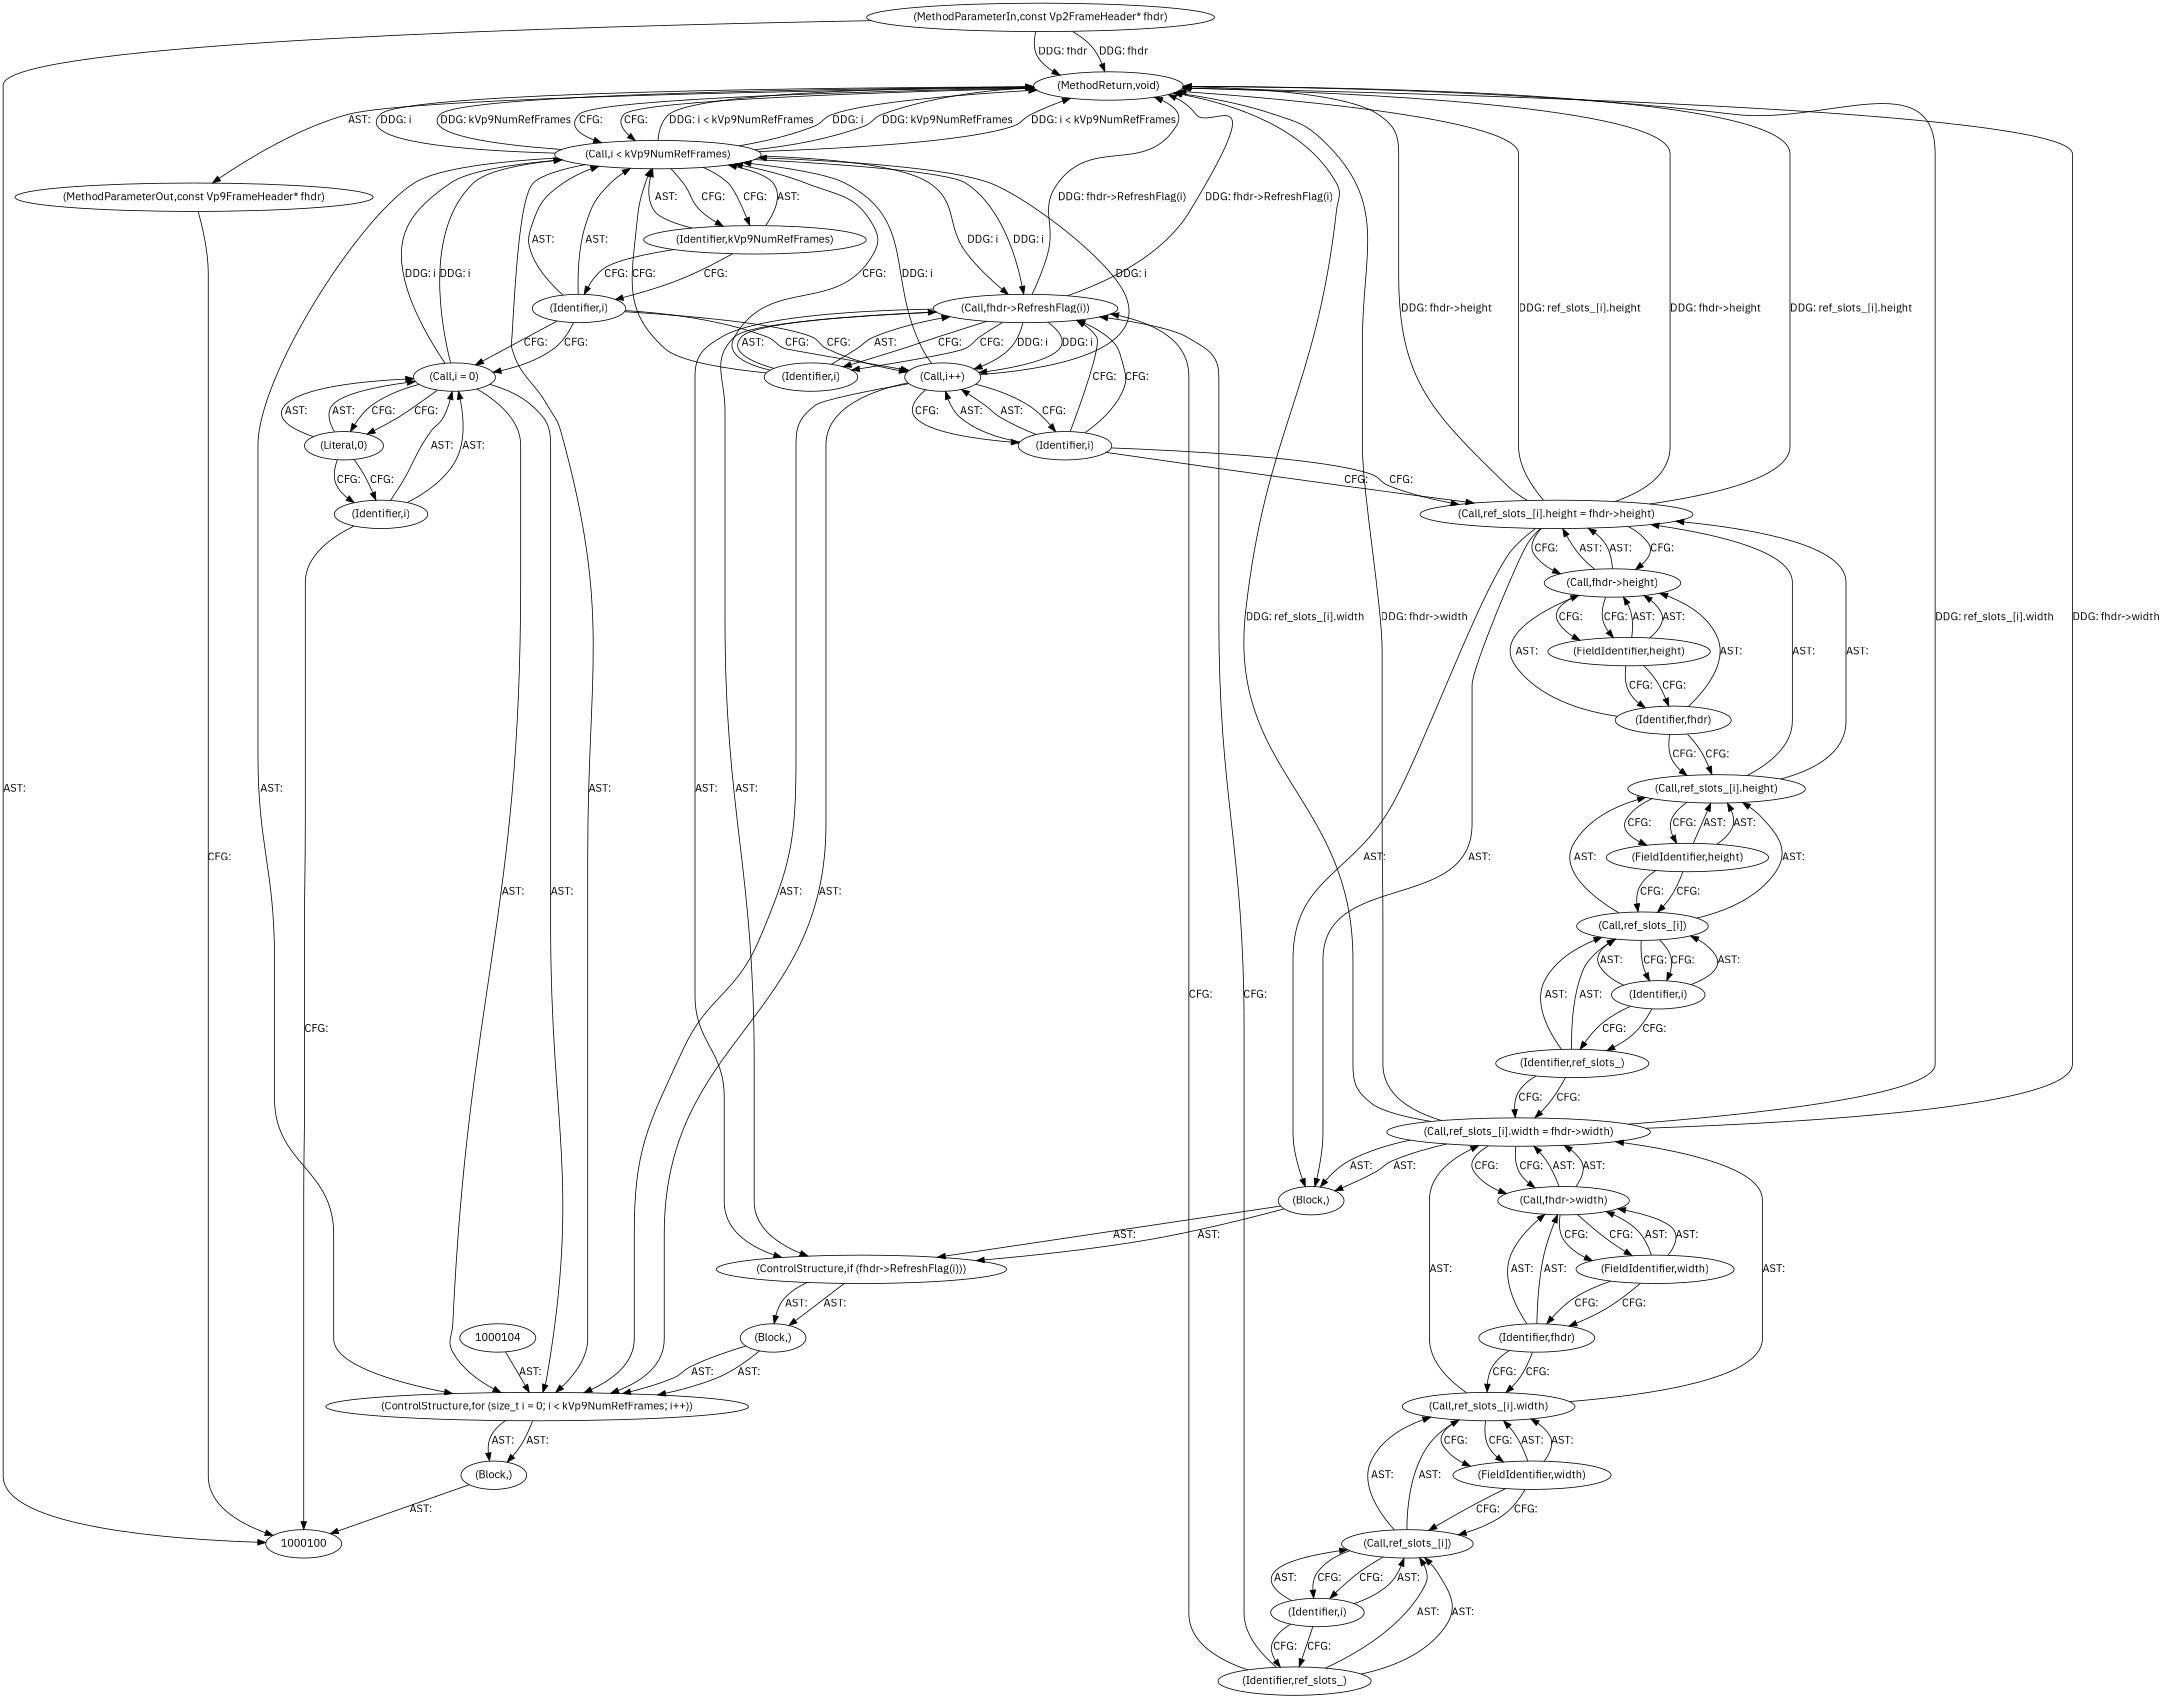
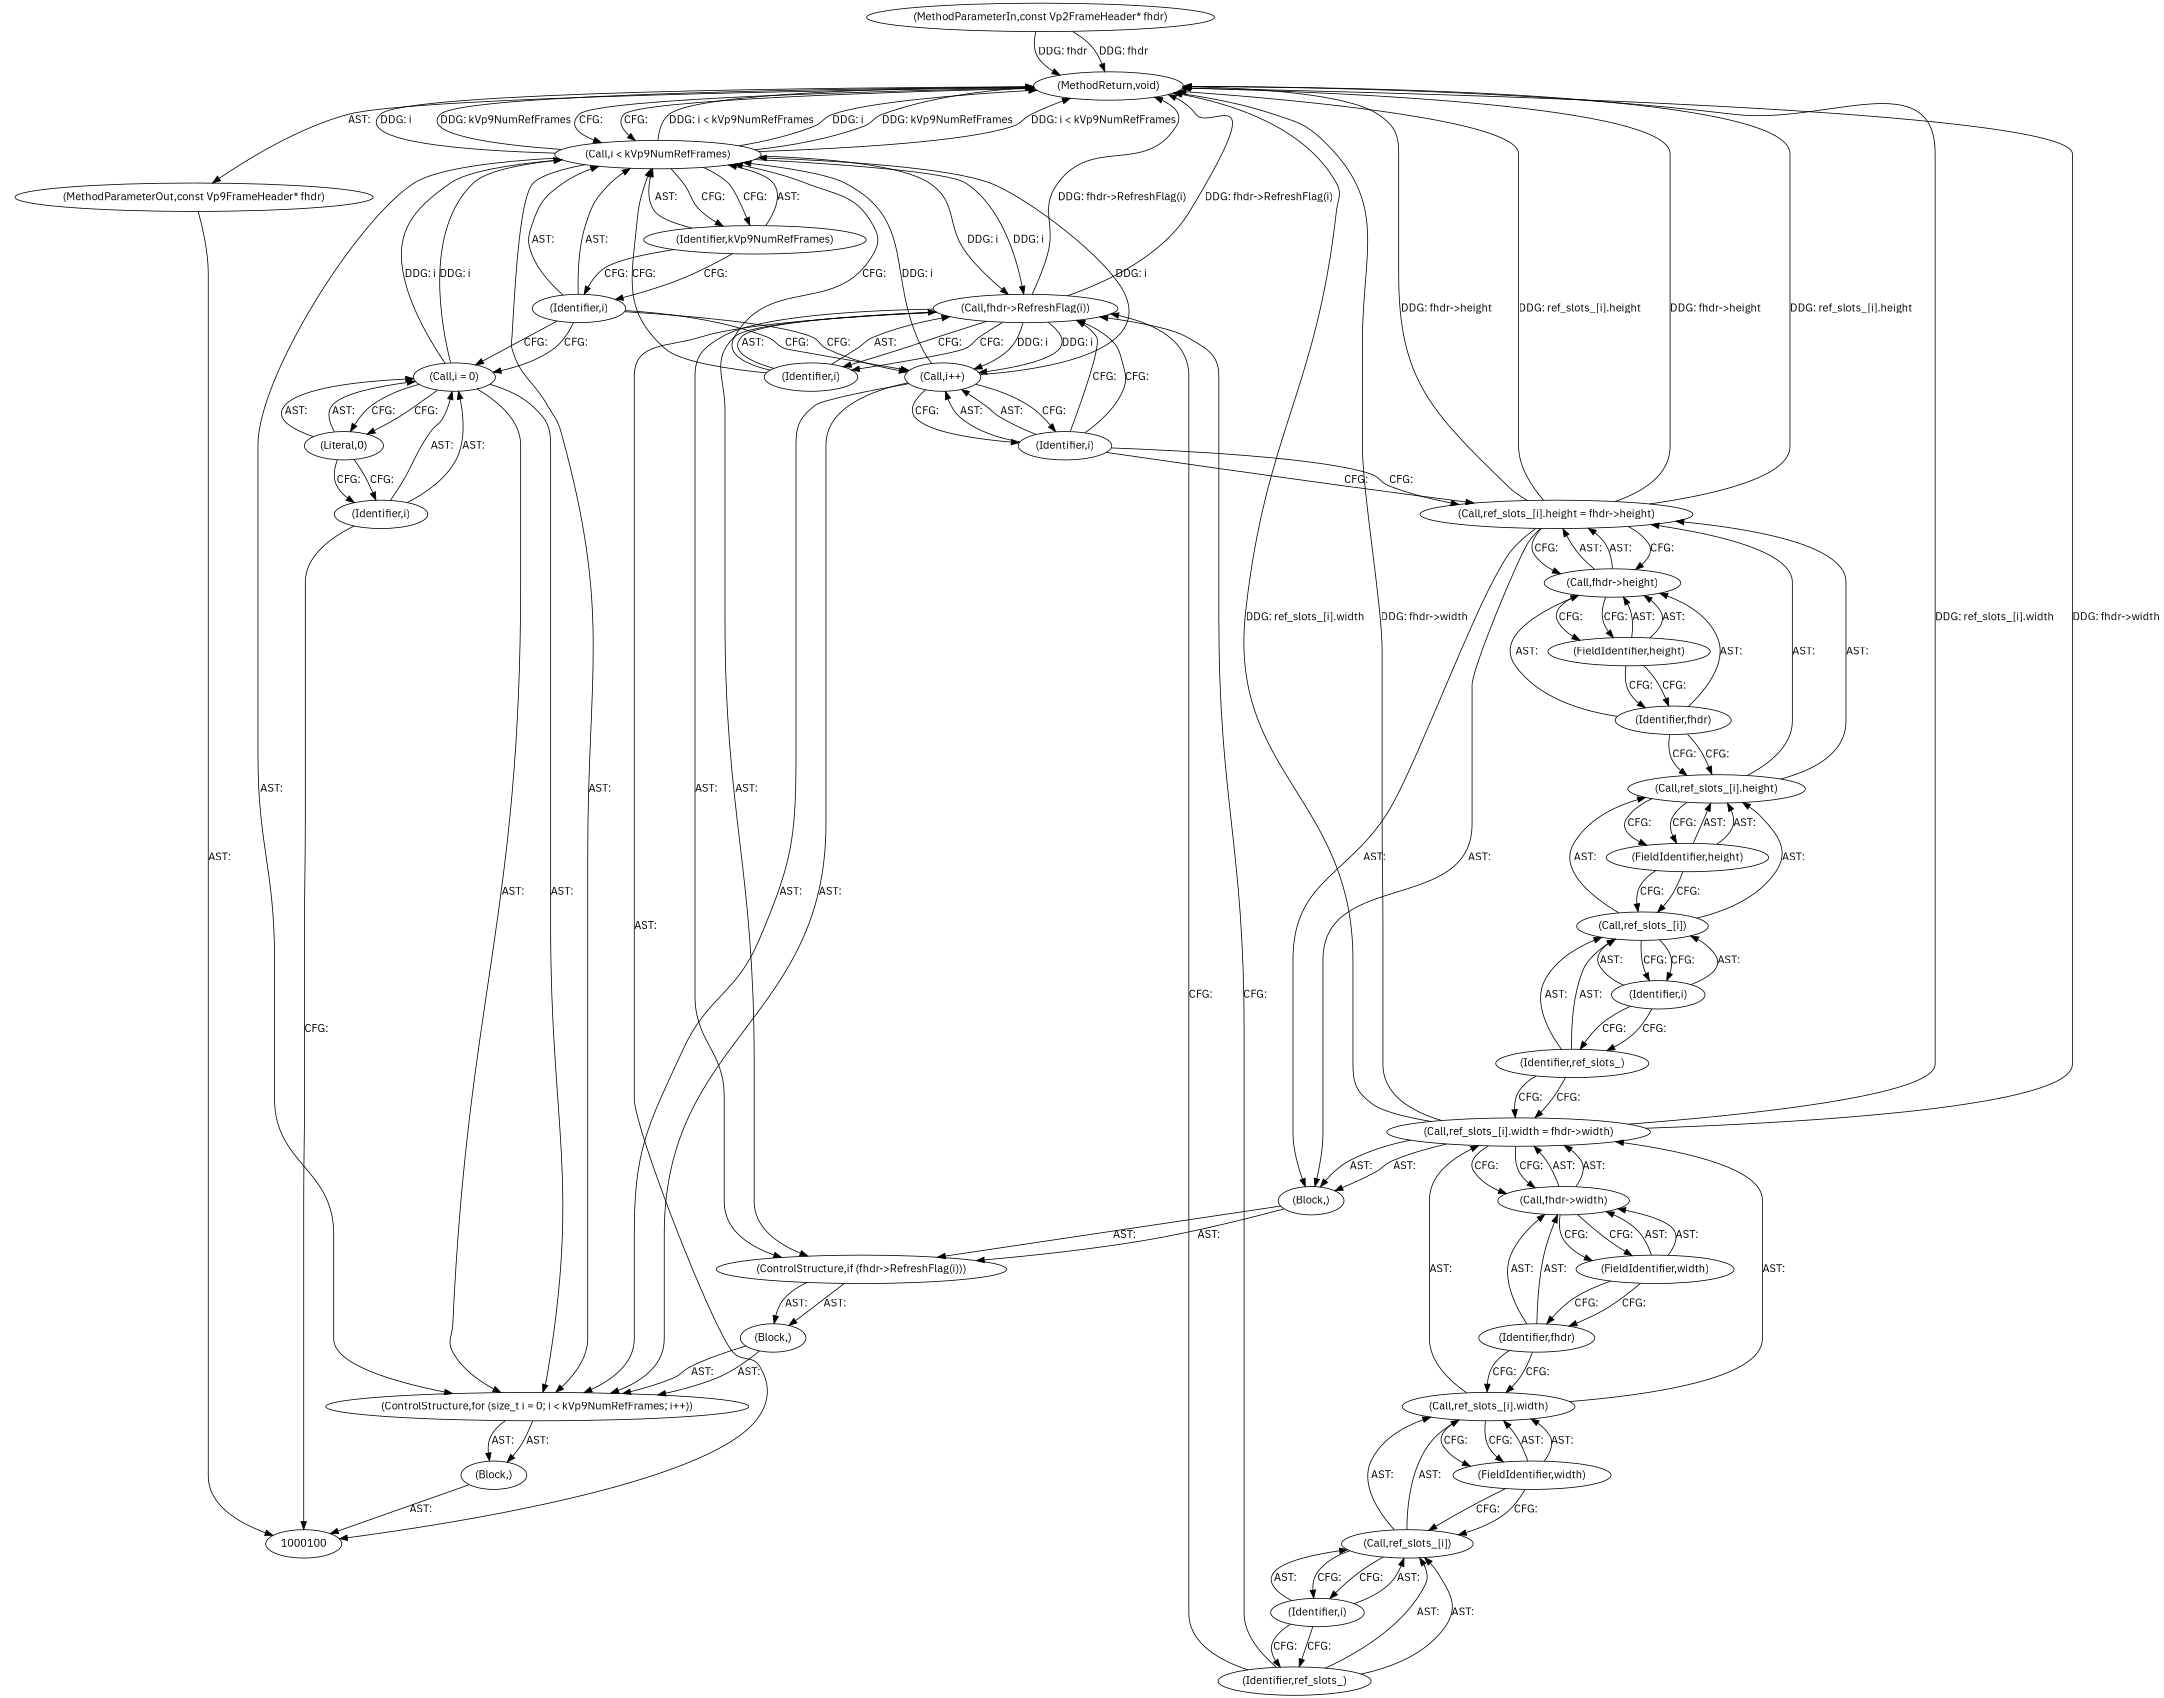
(3, 480) -> (634, 972)
(221, 858) -> (221, 858)
(498, 1338) -> none
